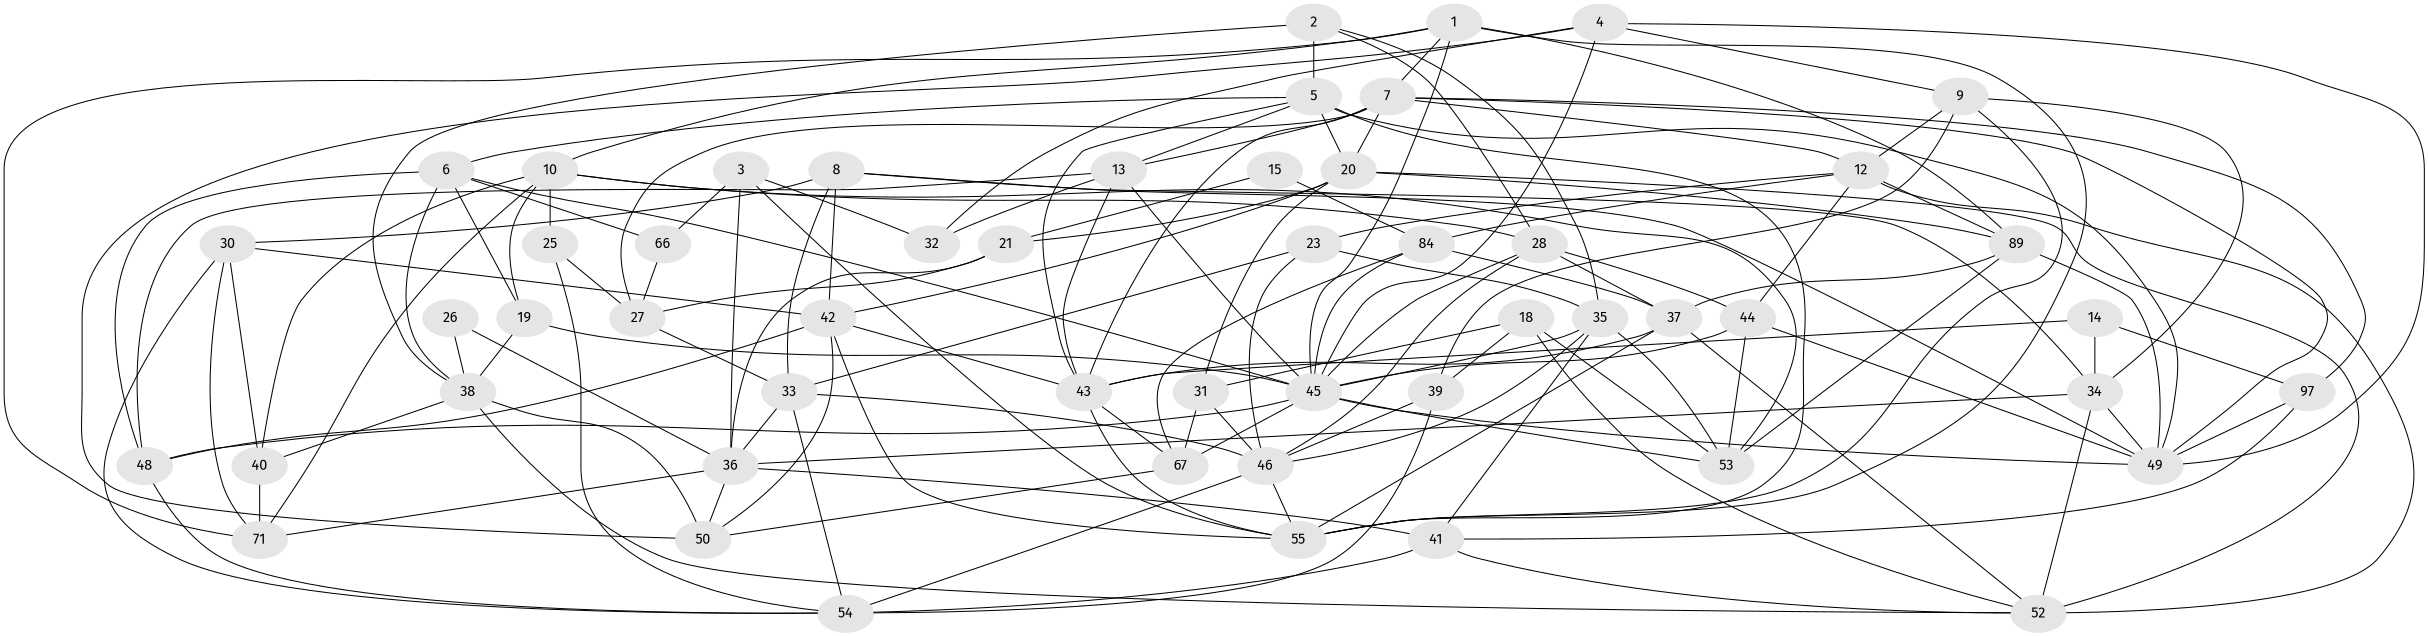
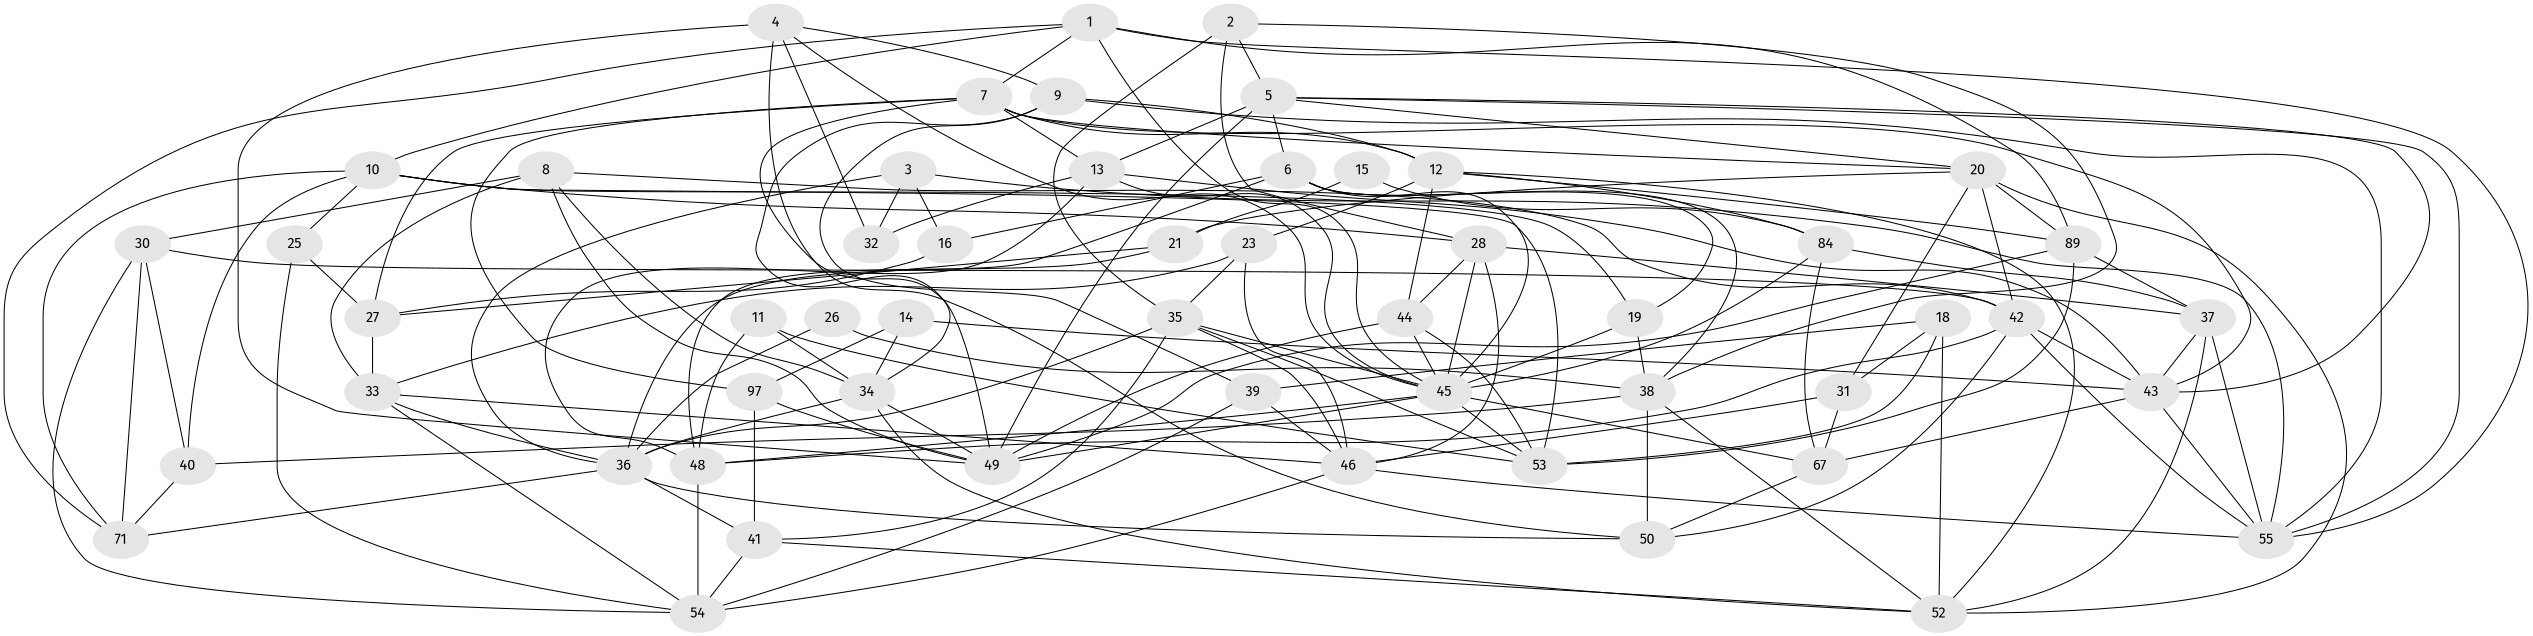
(663, 244) -> (945, 244)
none -> (759, 318)
none -> (916, 408)
